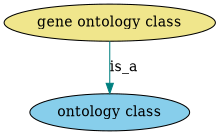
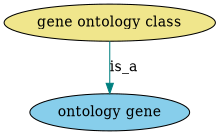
(110, 112) -> (110, 112)
